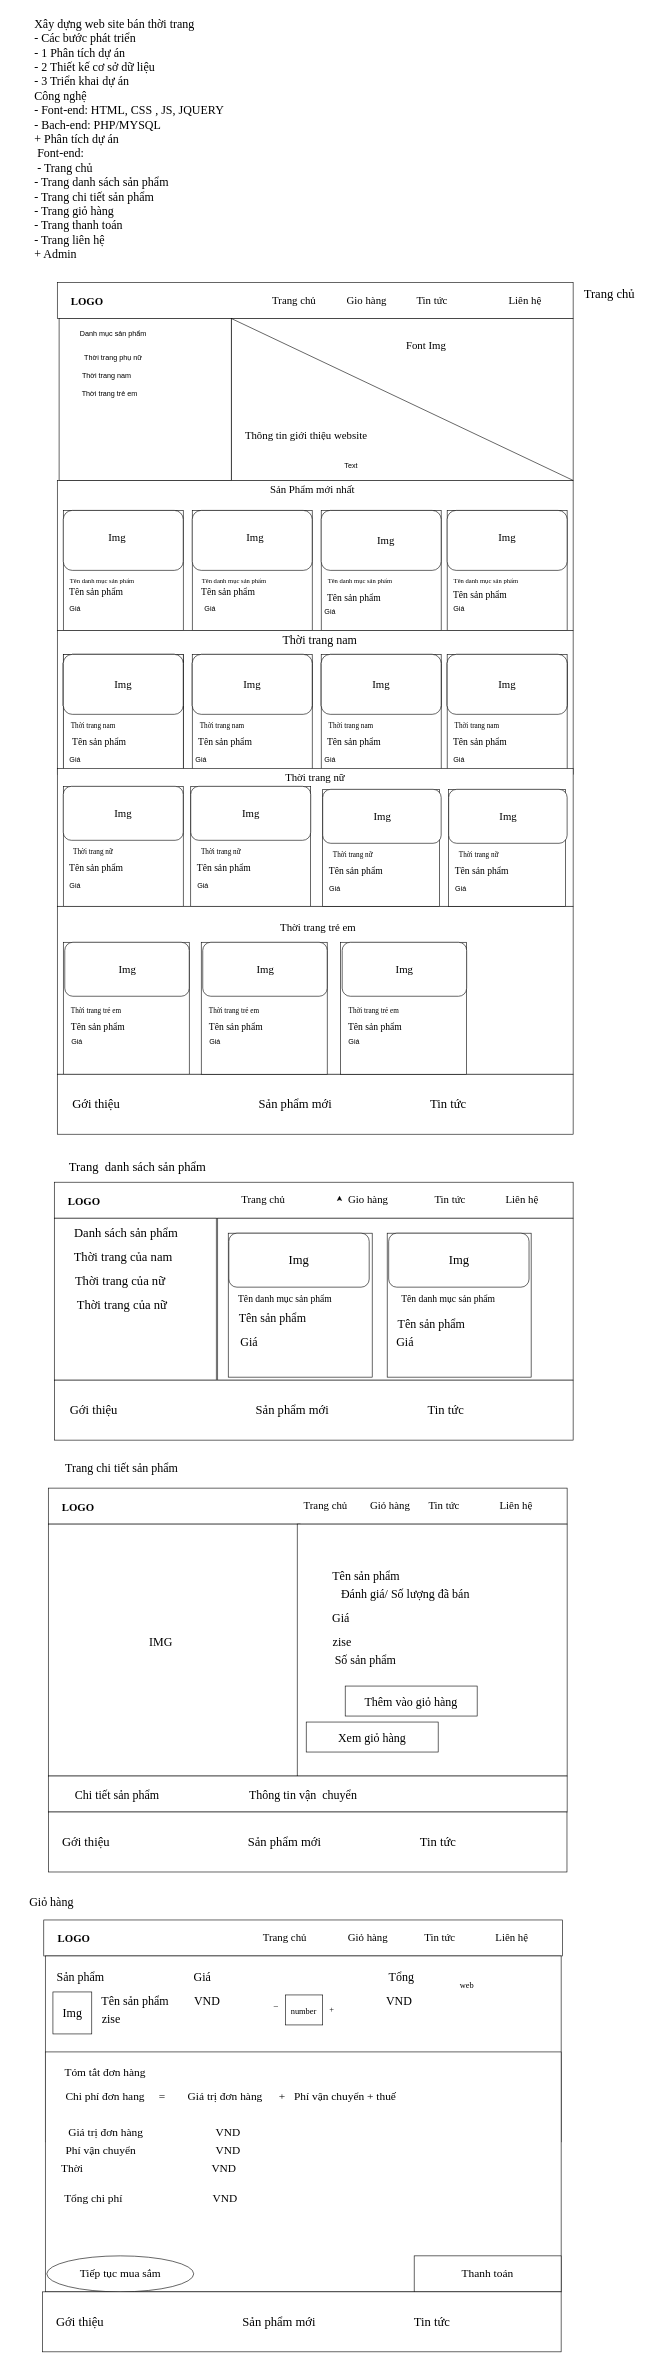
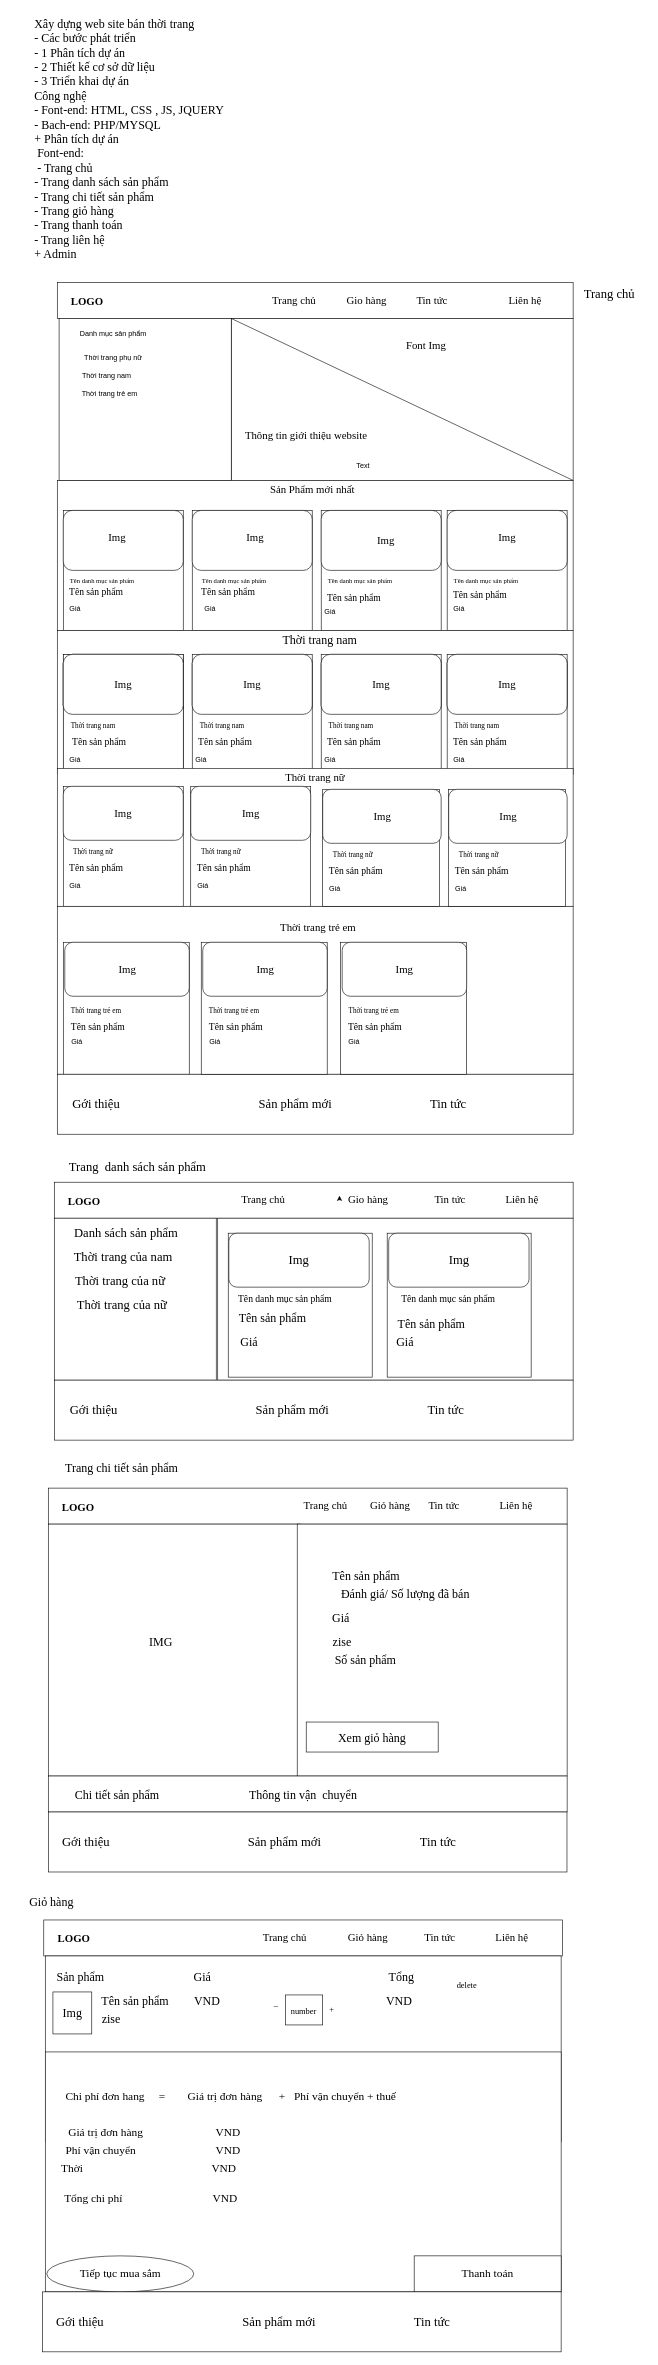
(351, 465) -> (363, 465)
(411, 1701) -> none
(467, 1986) -> (467, 1986)
(105, 2073) -> none
